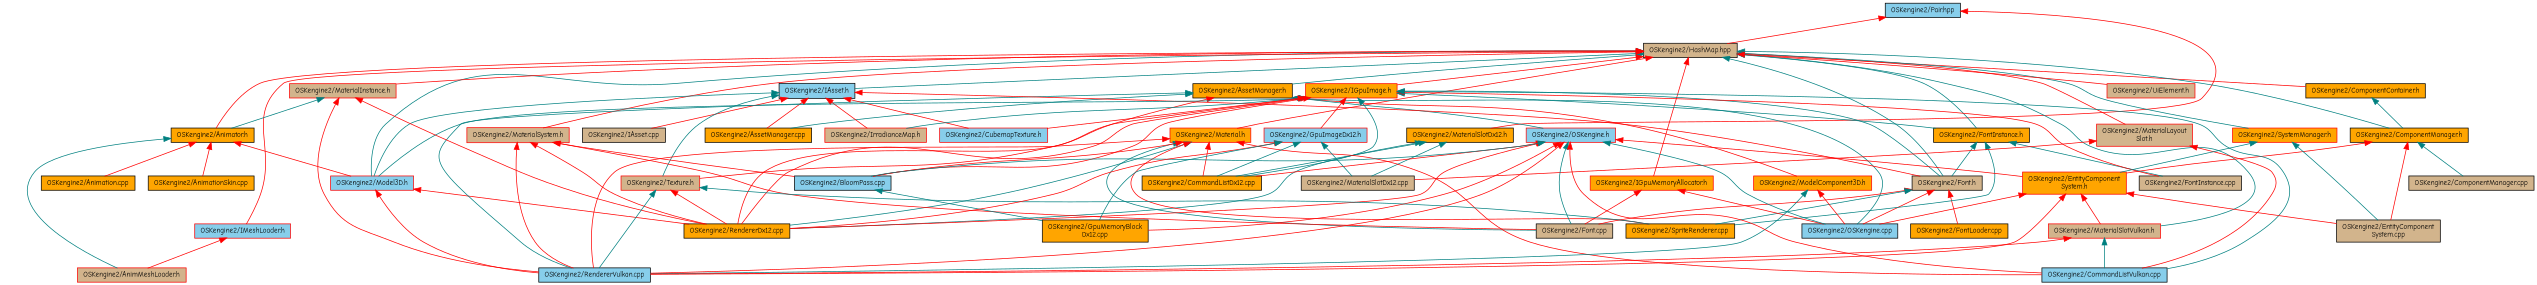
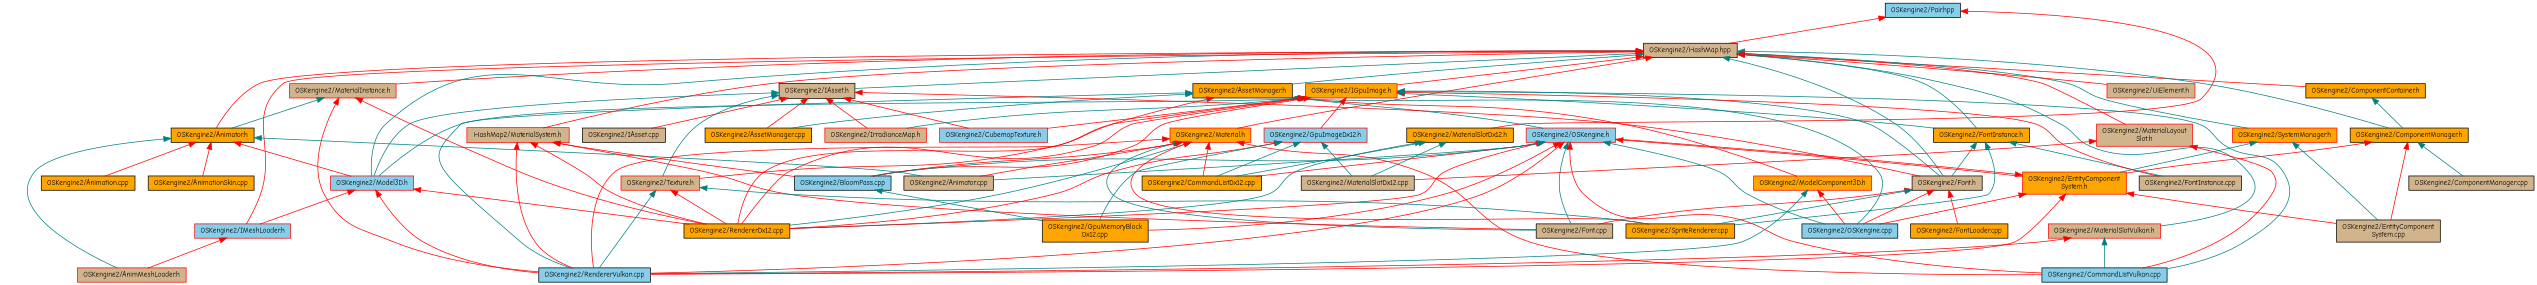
(817, 91) -> (817, 91)
(518, 135) -> (518, 135)
(1375, 144) -> none
none -> (949, 183)
(1652, 183) -> none
none -> (304, 208)
(2093, 212) -> (1816, 155)
